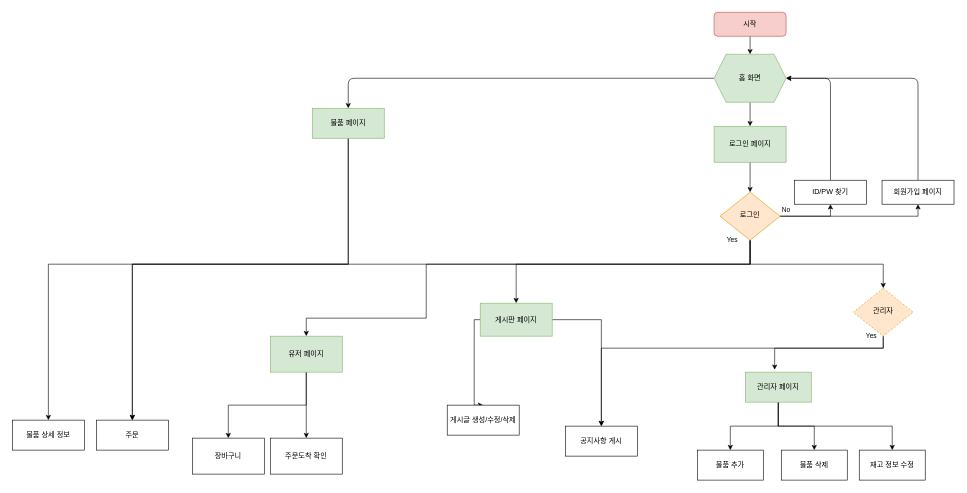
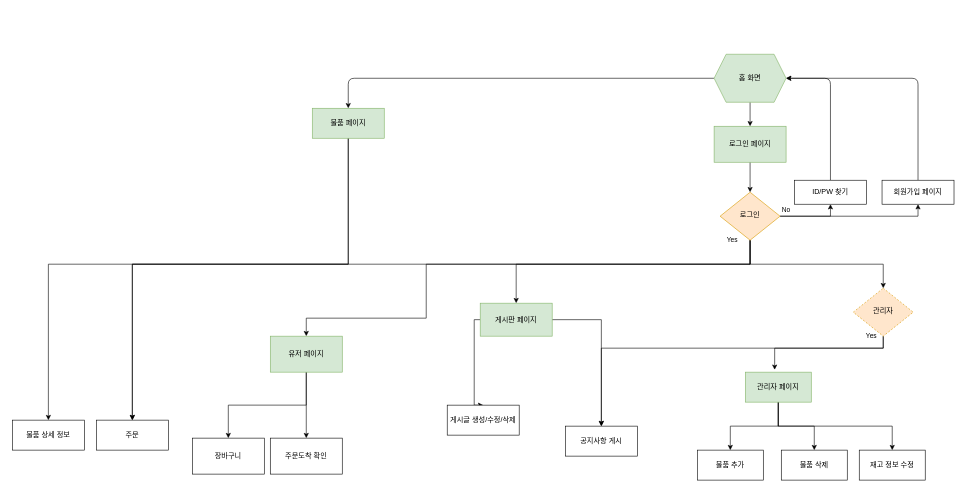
(750, 24) -> none
(750, 48) -> none
